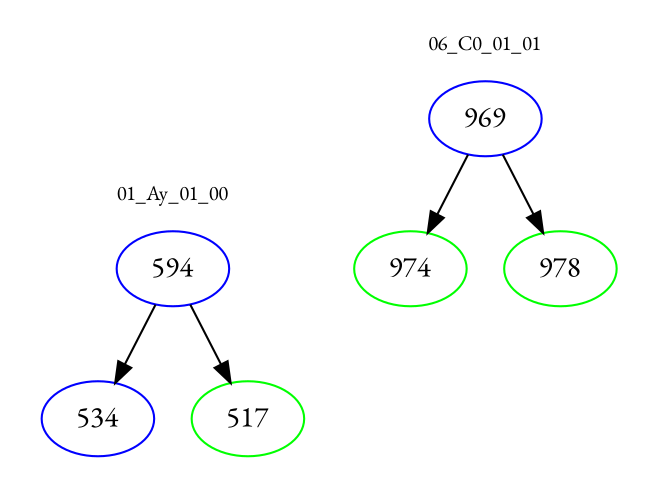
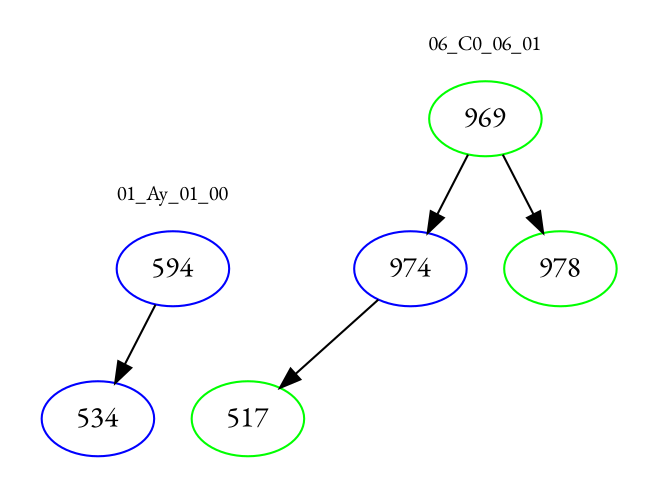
(485, 45) -> (485, 45)
(485, 119) -> (485, 119)
(410, 269) -> (410, 269)
(206, 334) -> (337, 337)
